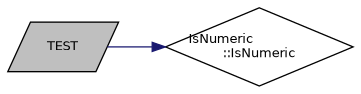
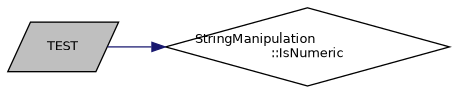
(259, 47) -> (307, 47)
